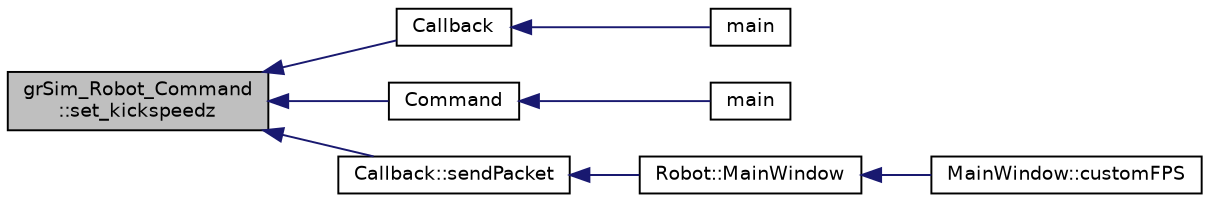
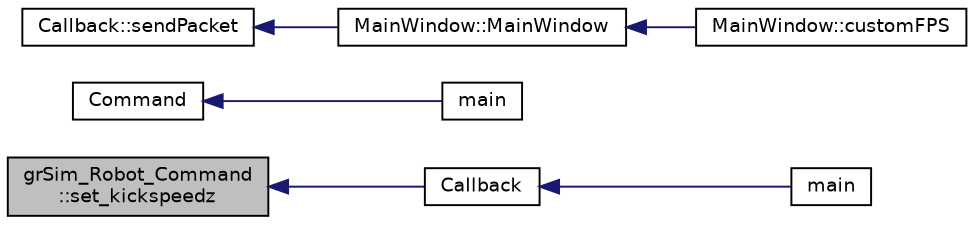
(338, 101) -> none
(328, 146) -> none
(751, 175) -> (482, 27)
